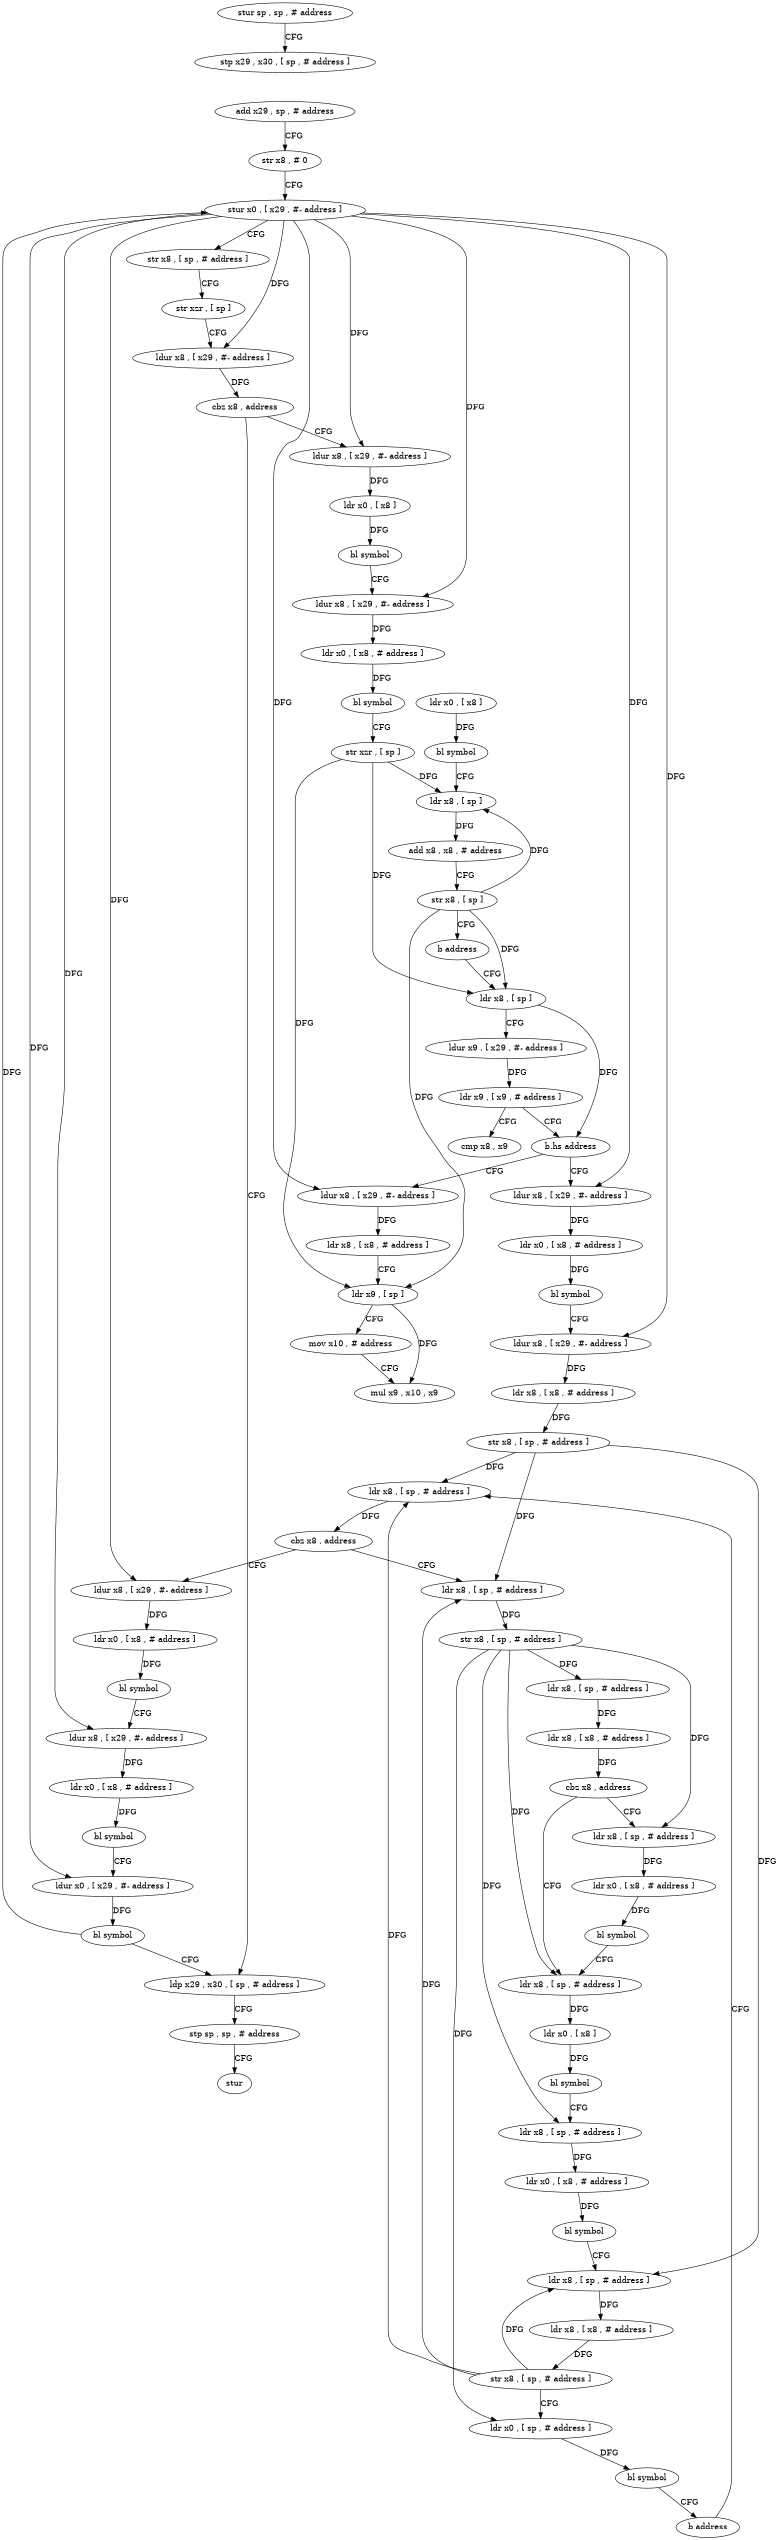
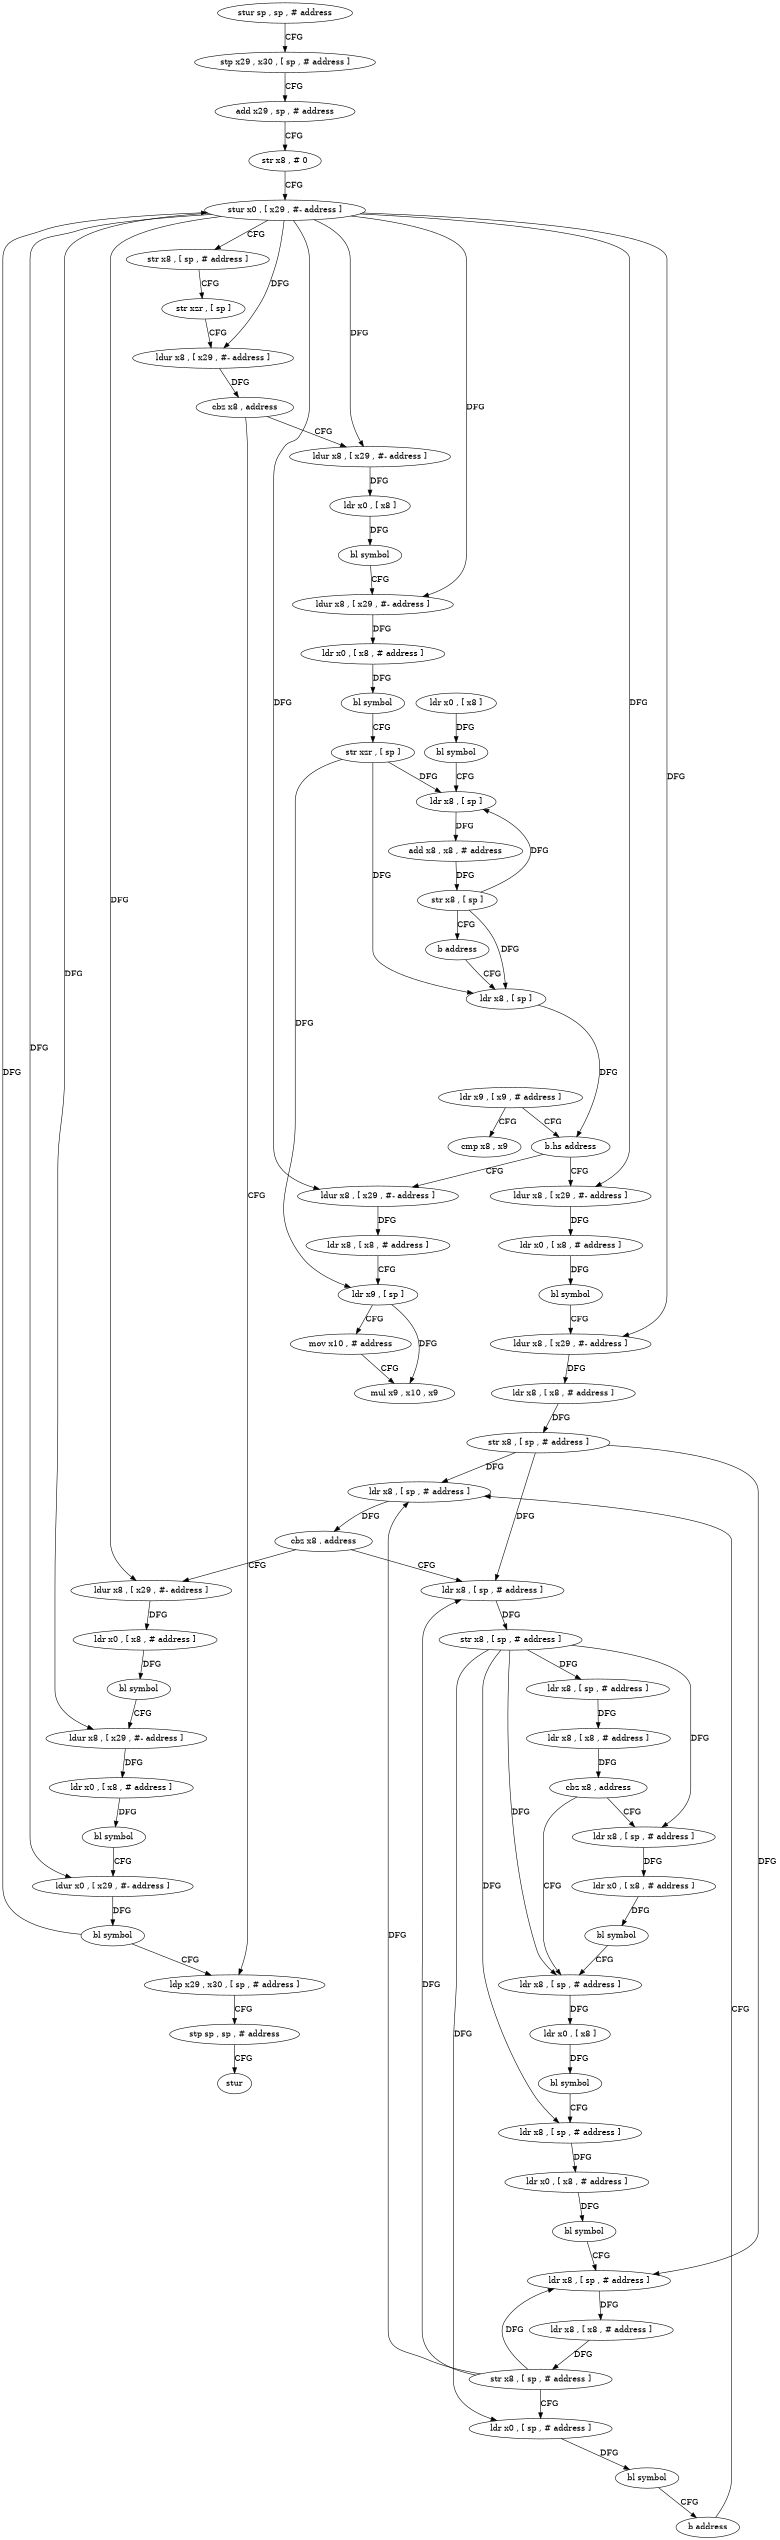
none -> (285, 84)
(466, 876) -> (466, 876)
(506, 1048) -> none
(416, 1111) -> none
